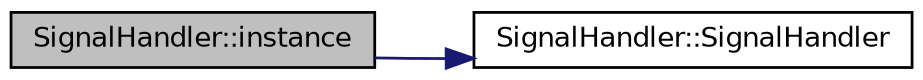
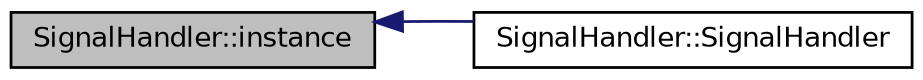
(410, 58) -> (438, 21)
